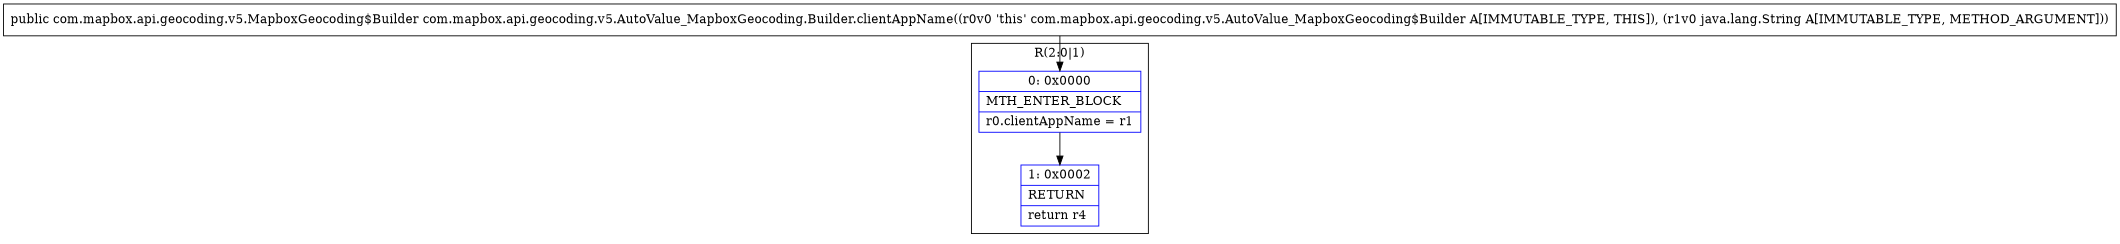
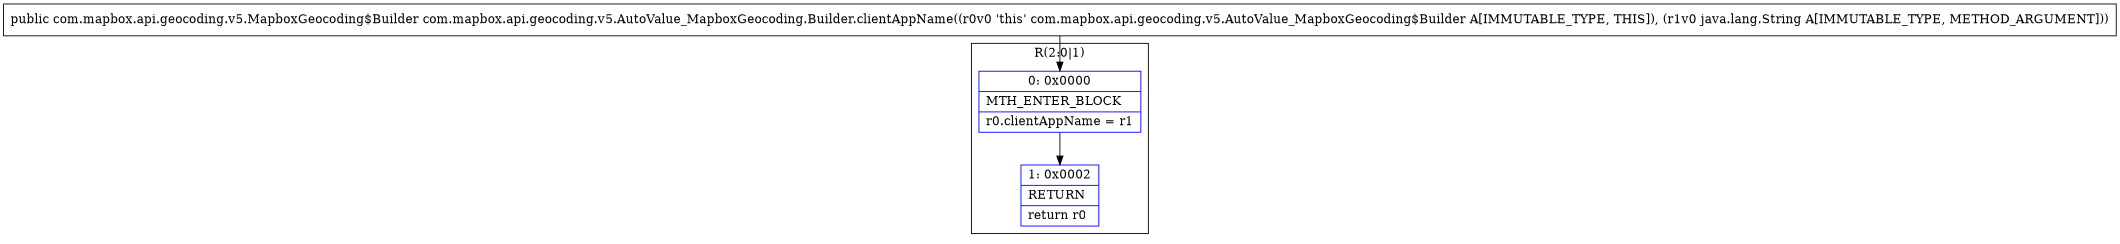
(1058, 215) -> (1058, 215)
